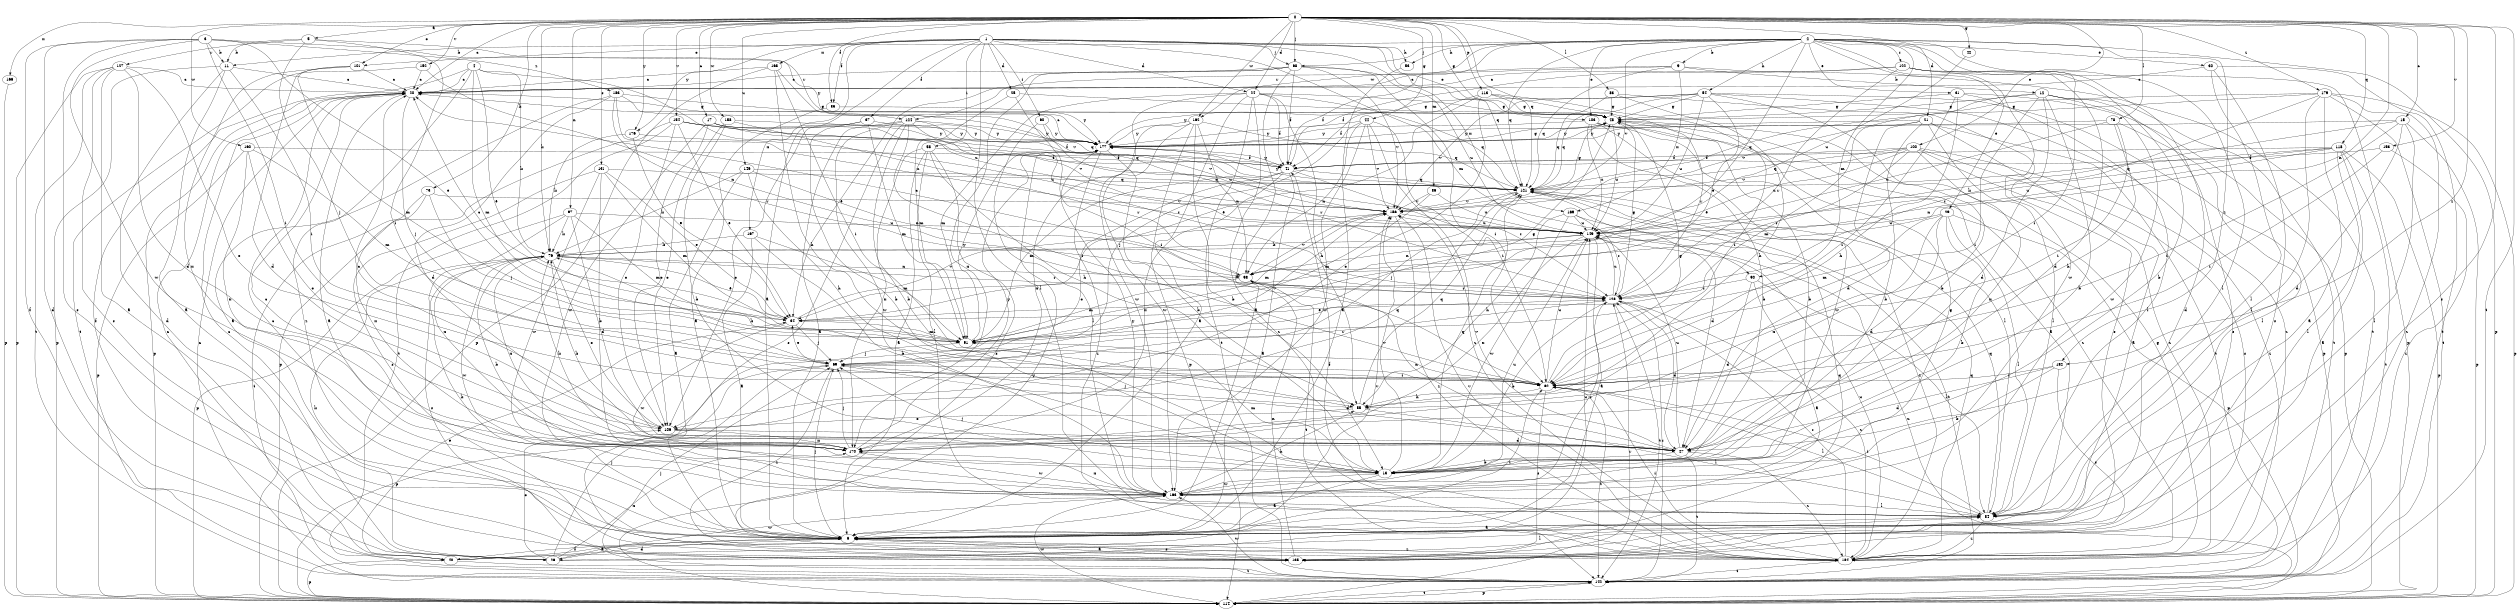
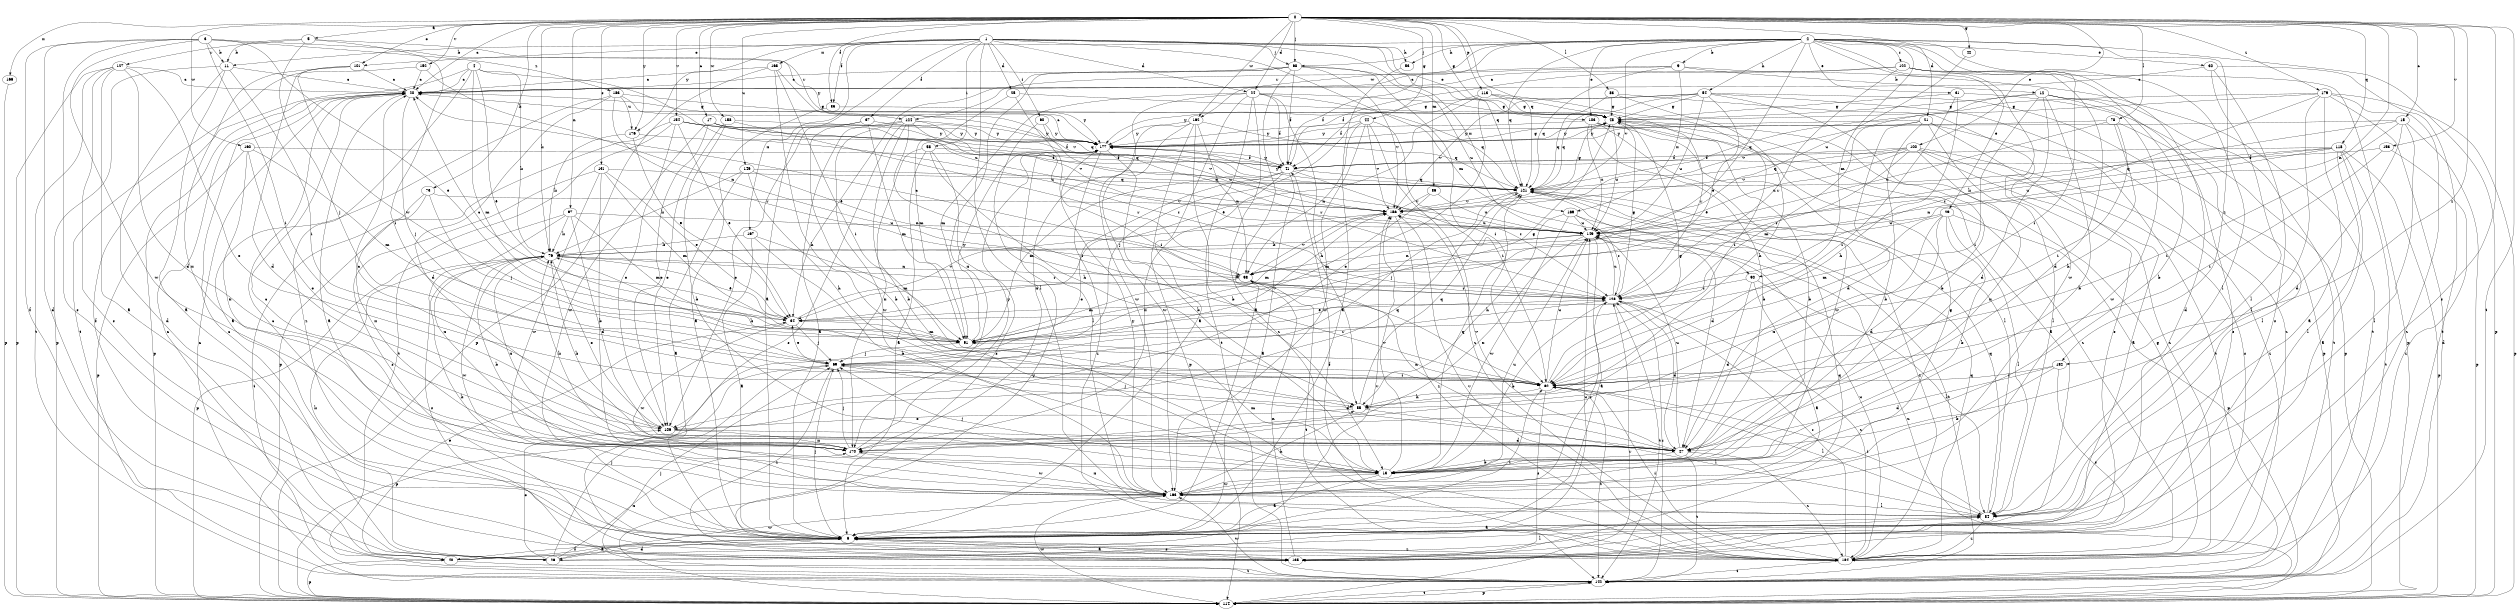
(1079, 199) -> (628, 109)
(408, 212) -> (408, 212)
(2163, 275) -> none
(2443, 343) -> (2443, 343)
(1270, 508) -> none
